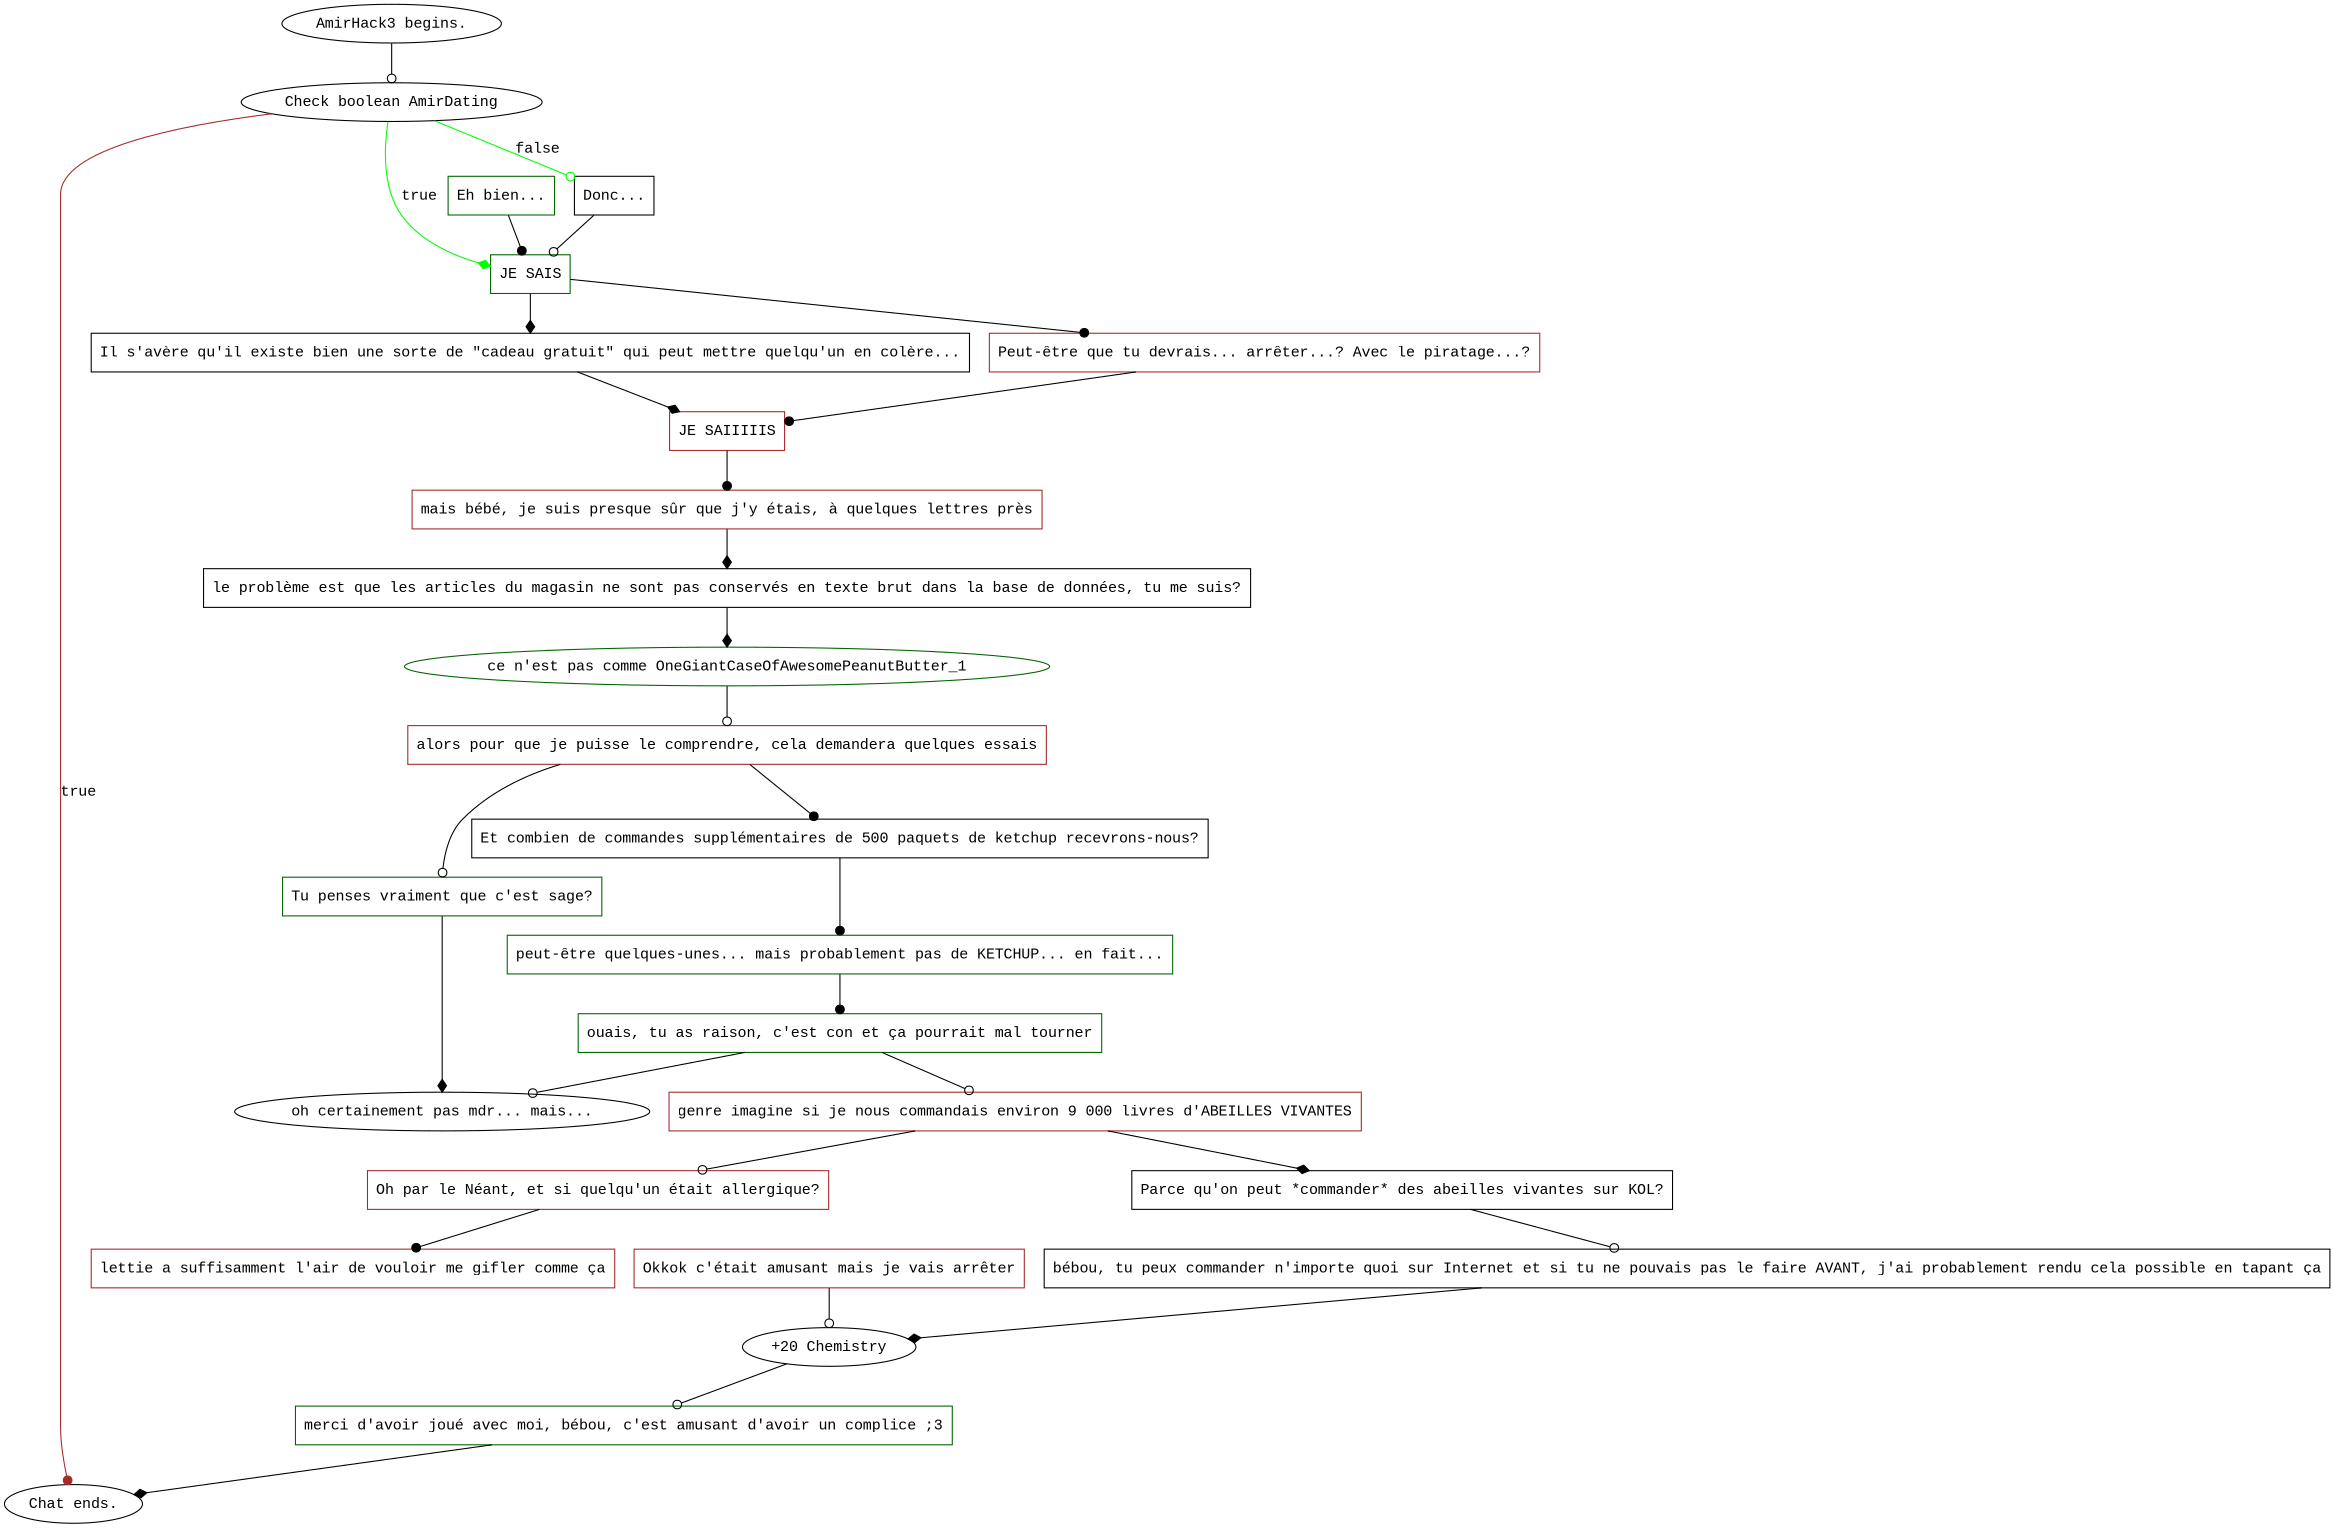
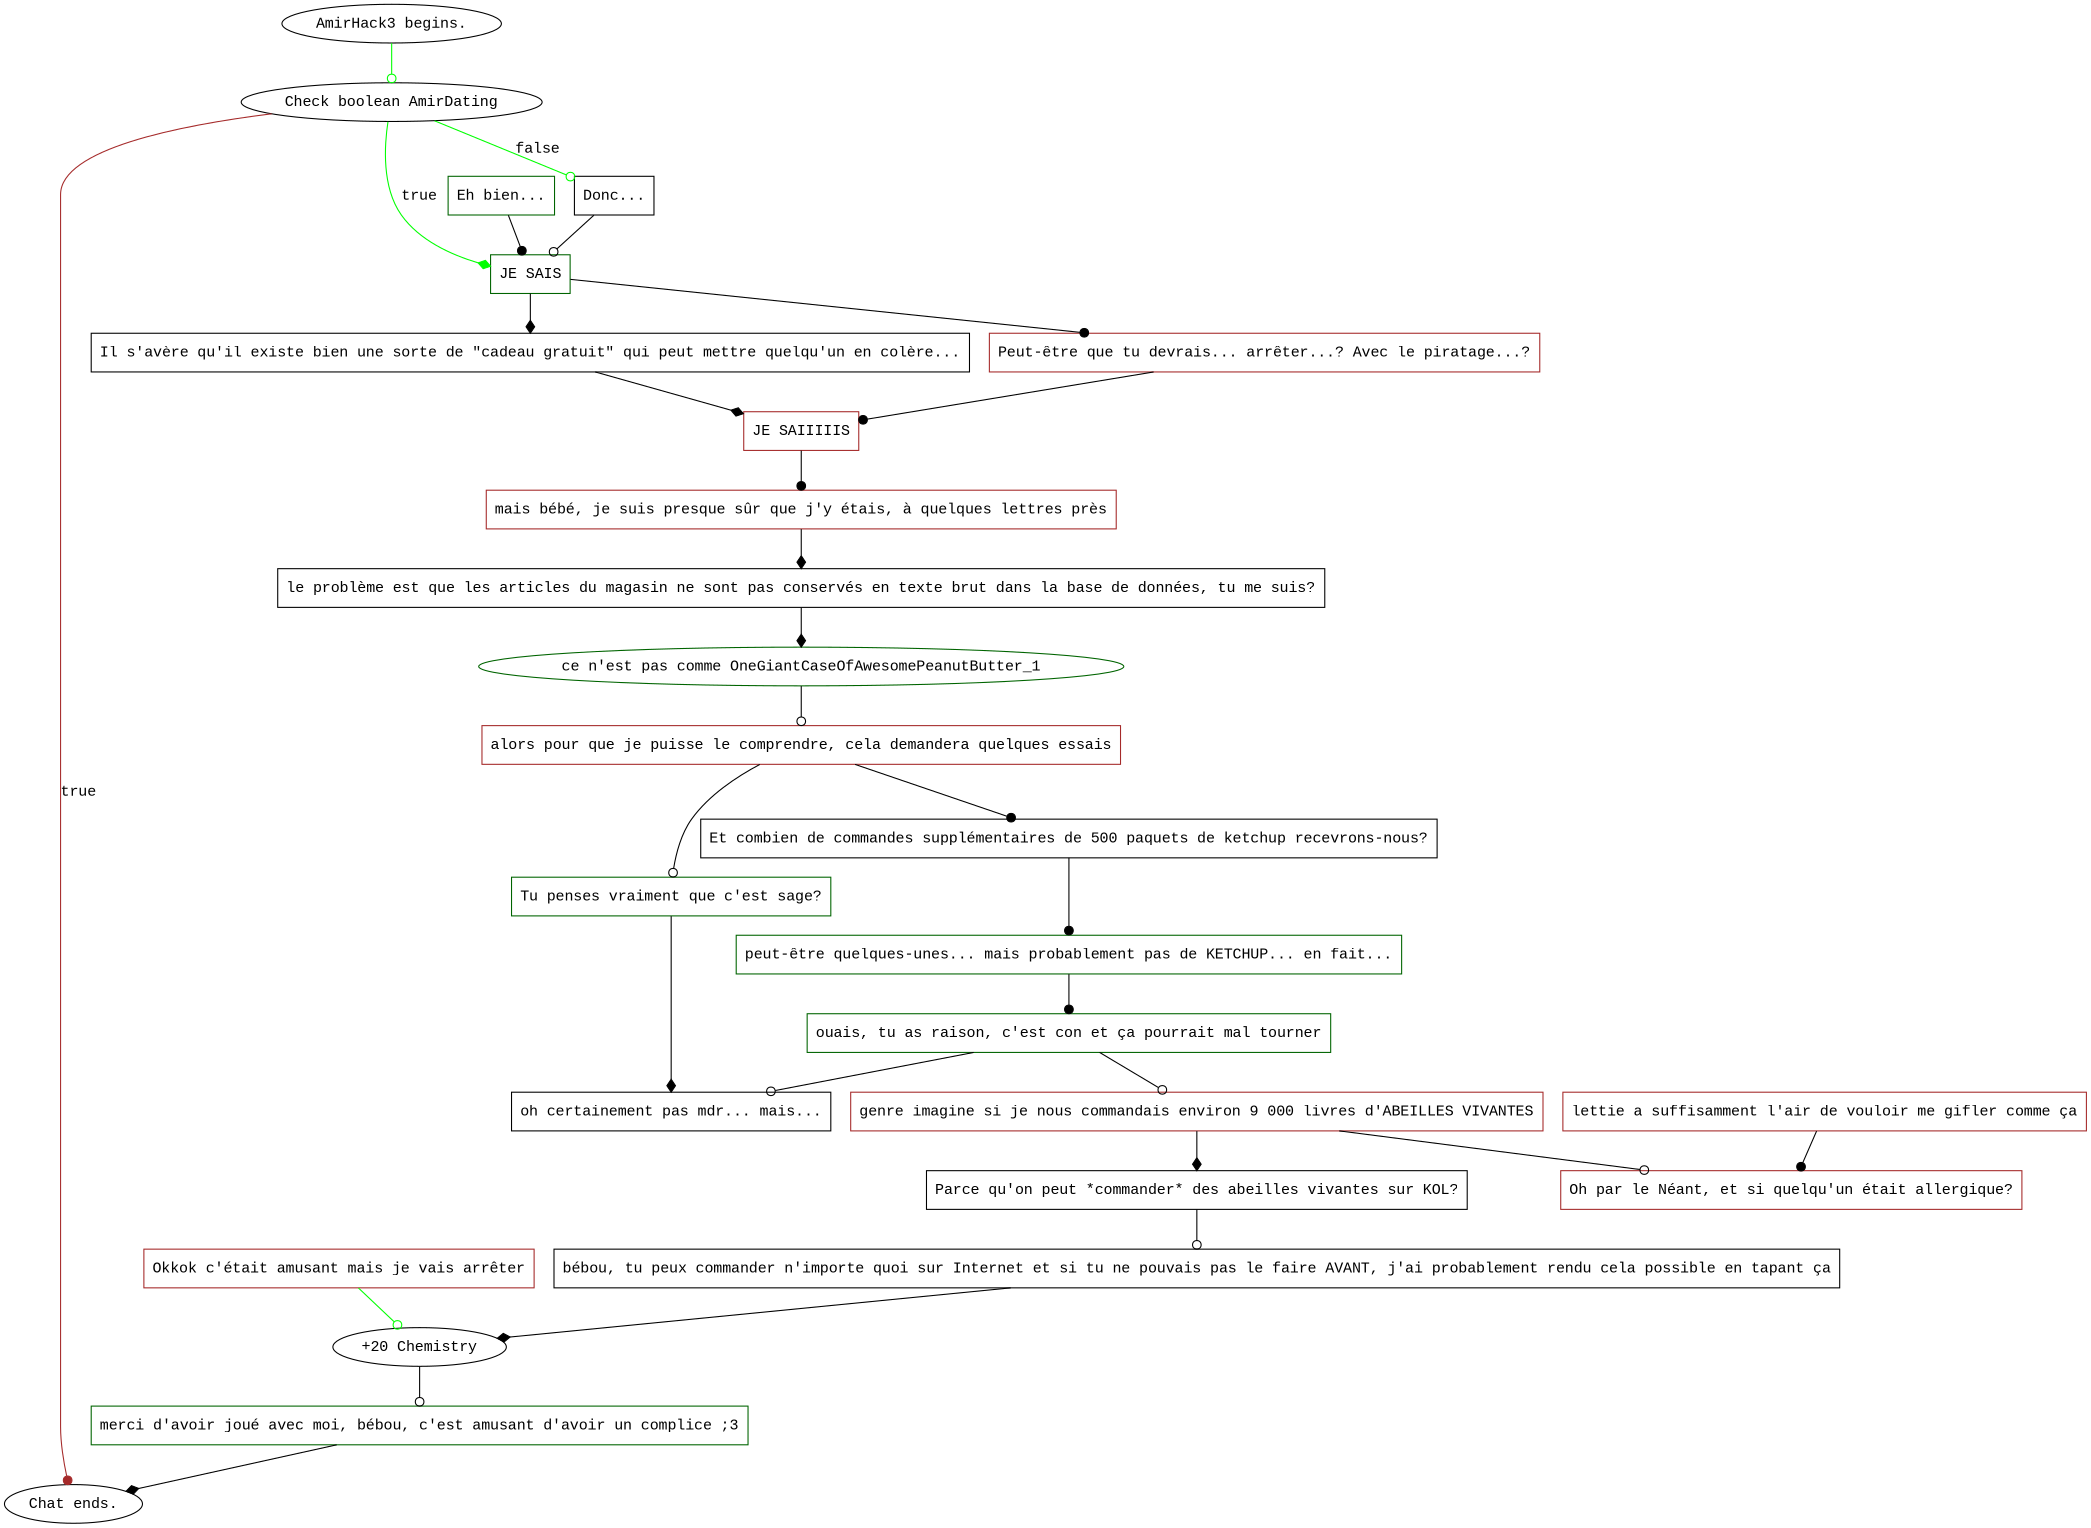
(392, 59) -> (392, 59)
(442, 1112) -> (671, 1112)
(480, 1228) -> (1810, 1147)
(829, 1304) -> (376, 1305)
